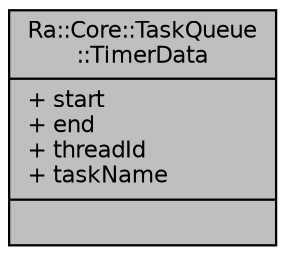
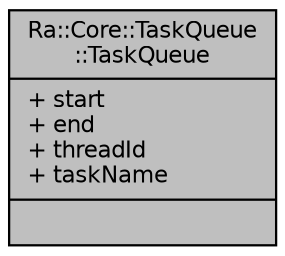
(143, 56) -> (143, 56)
